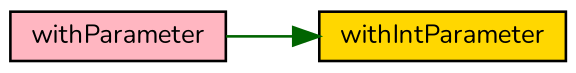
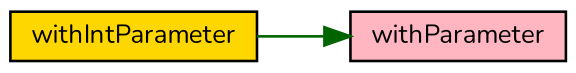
(260, 36) -> (290, 36)
